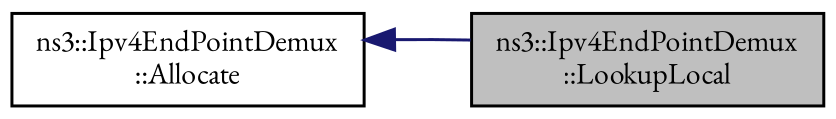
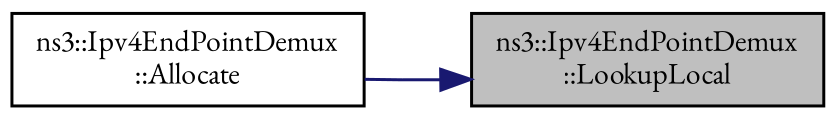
(433, 40) -> (402, 80)
